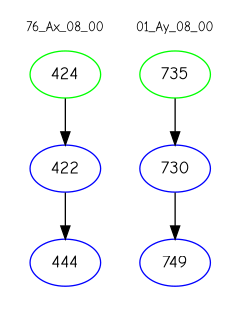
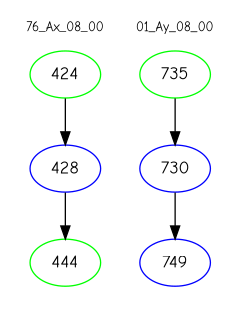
(65, 169) -> (65, 169)
(65, 263) -> (65, 263)
